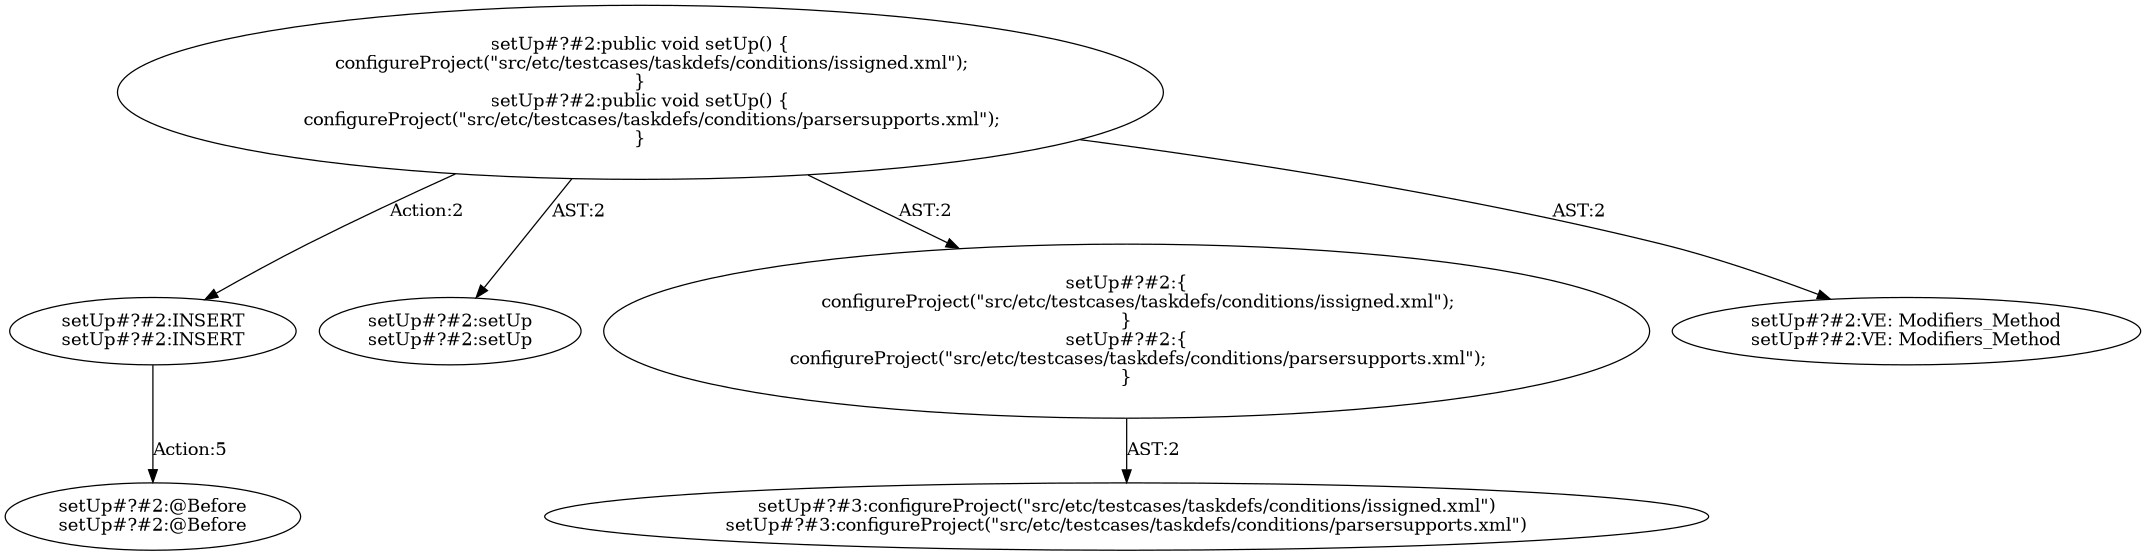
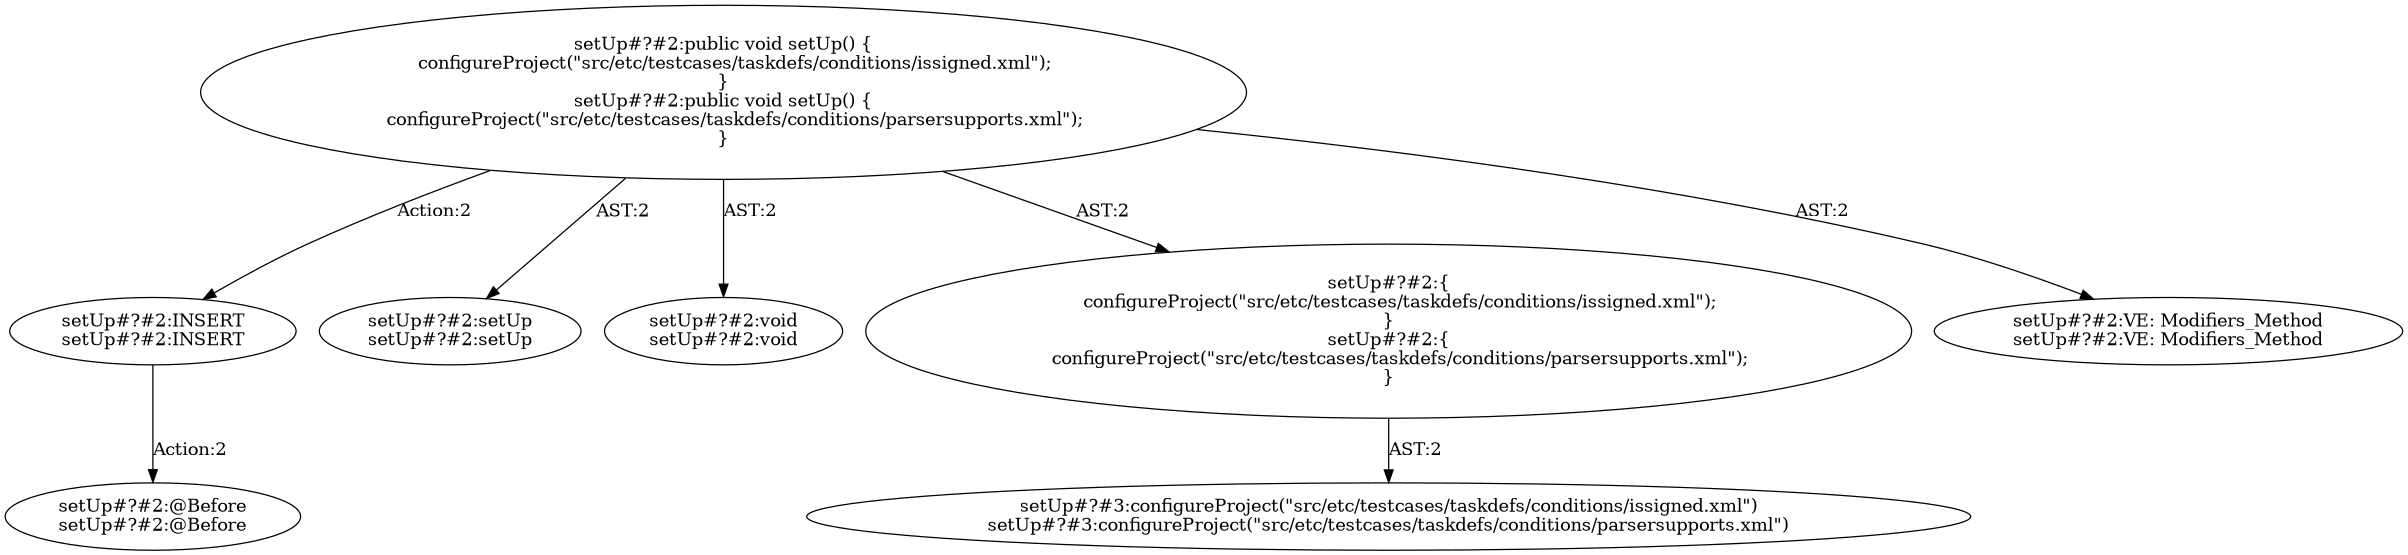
none -> (724, 331)
(190, 451) -> (190, 451)
